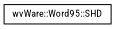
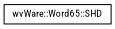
(58, 14) -> (58, 14)
